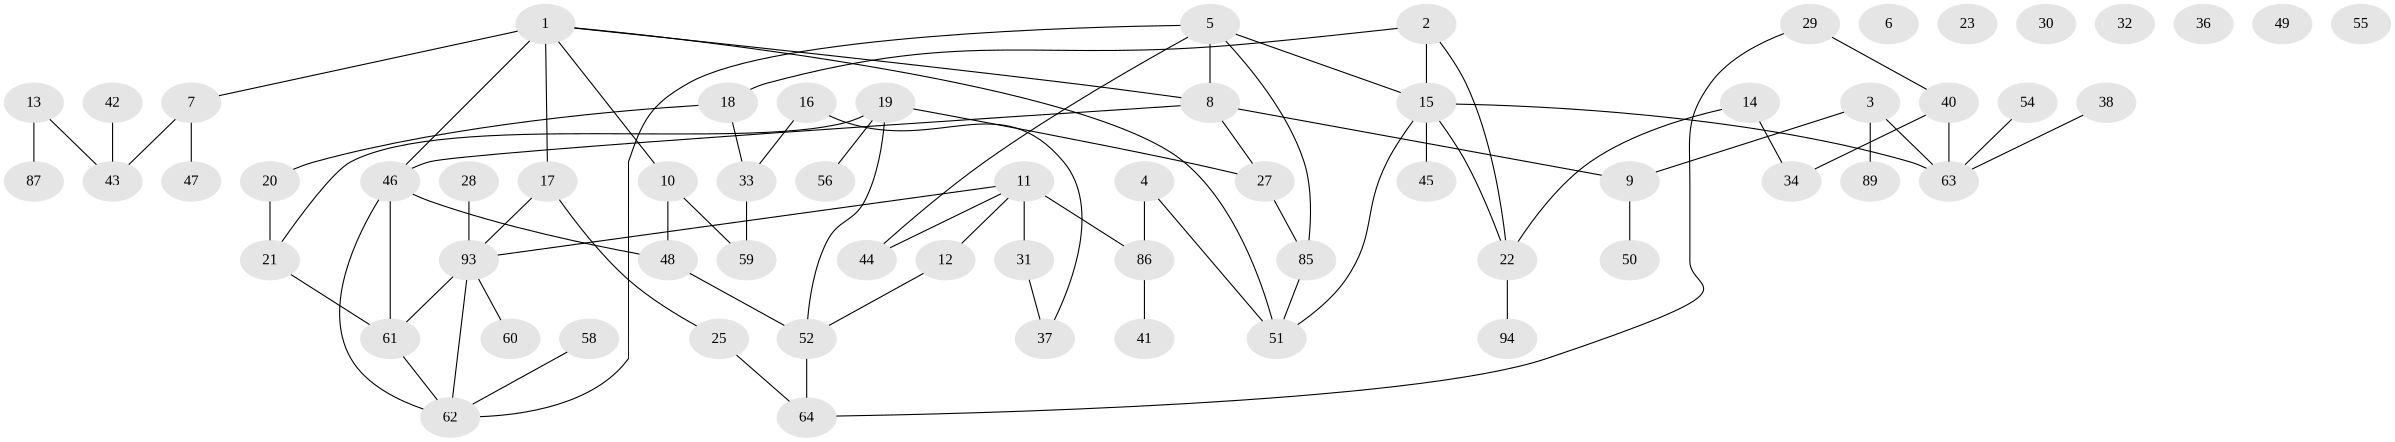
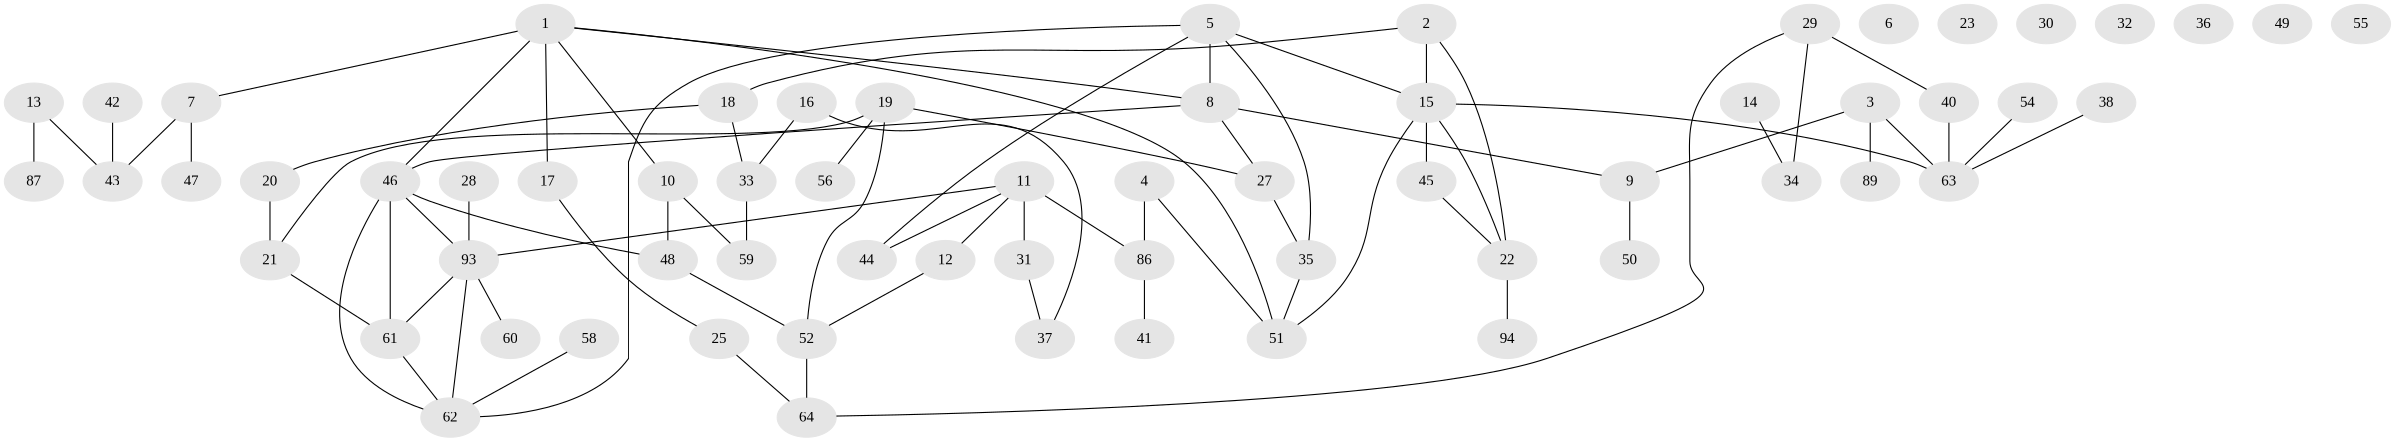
(1879, 138) -> (1801, 103)
(1605, 153) -> (1467, 221)
(511, 218) -> (429, 221)
(1306, 260) -> (1306, 260)
